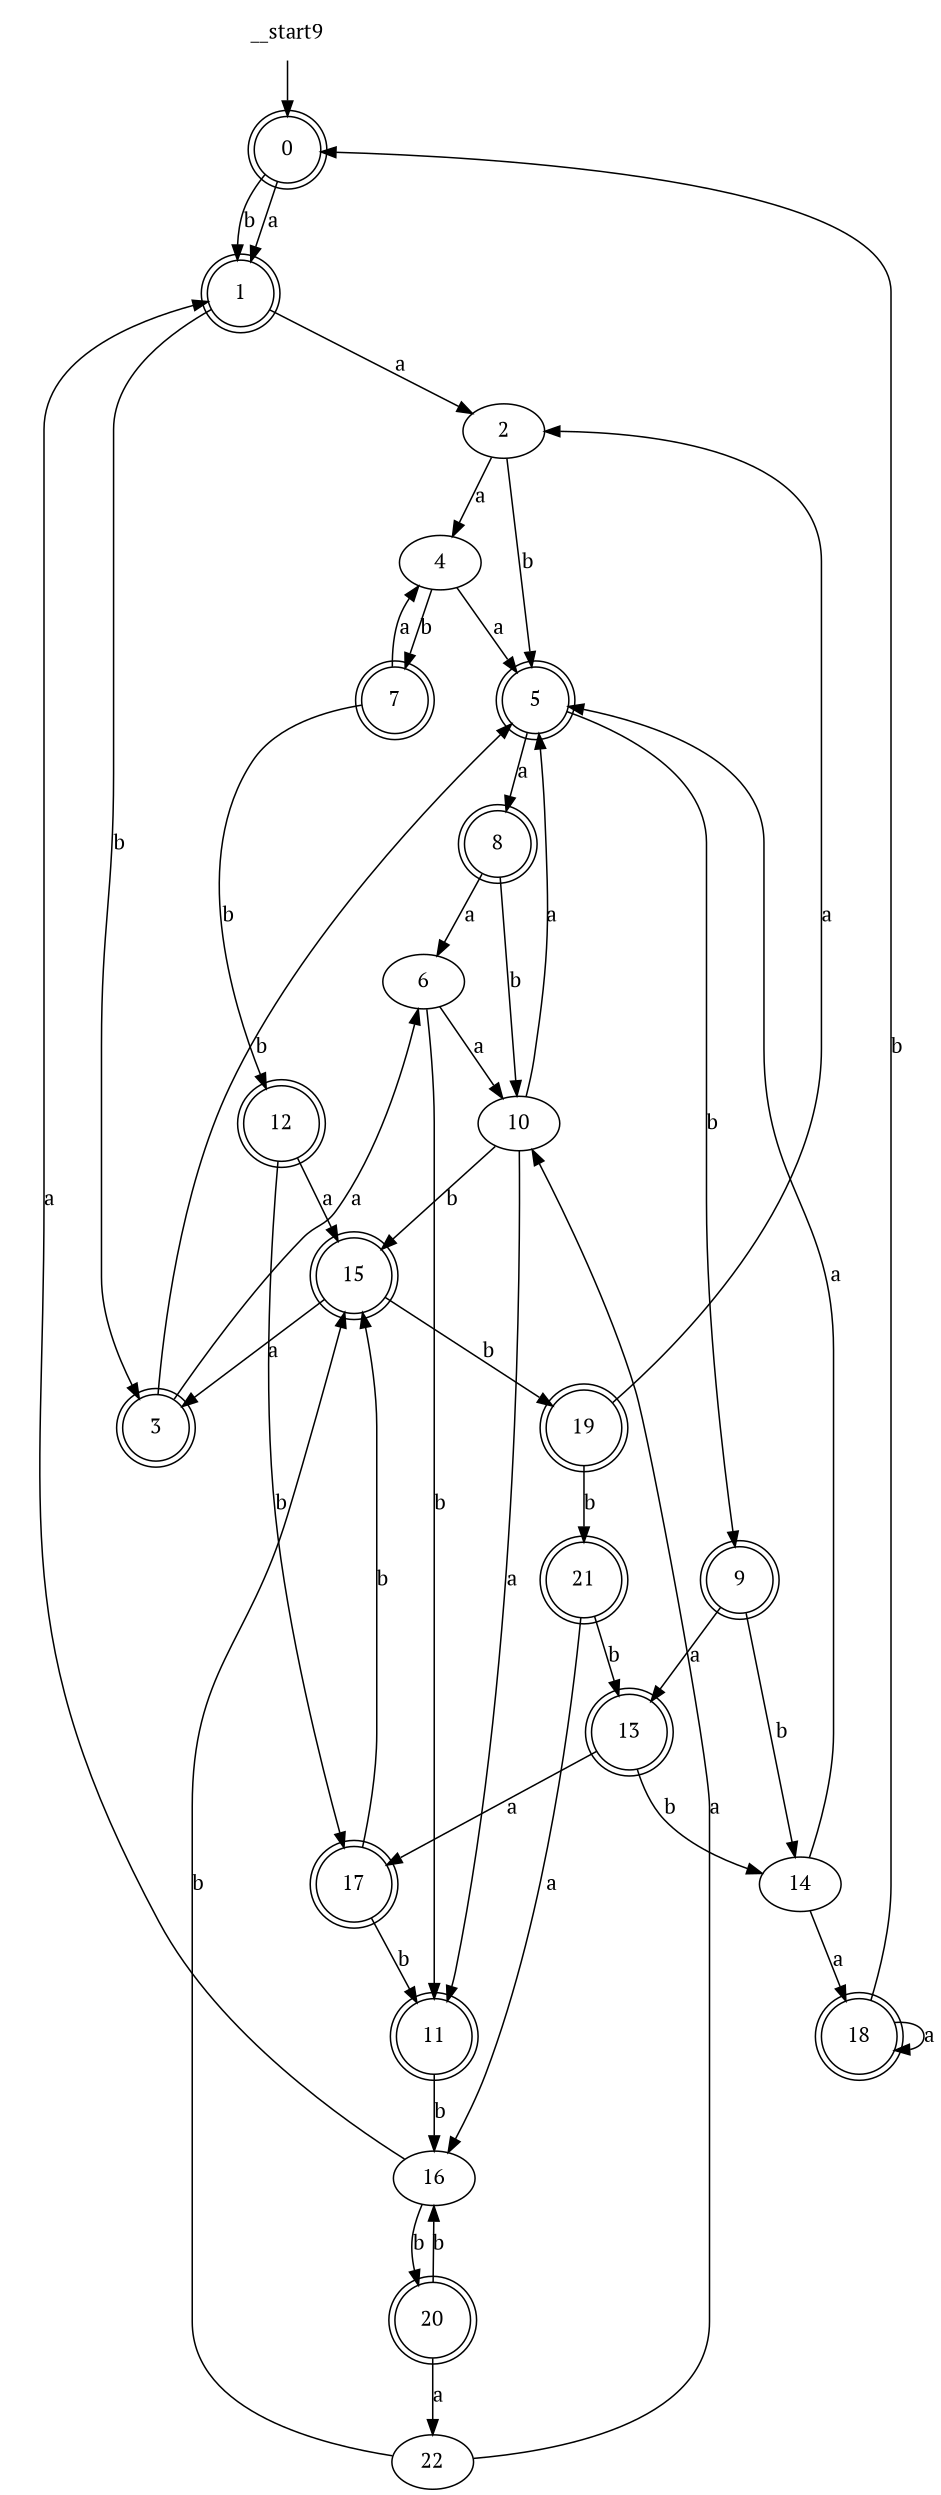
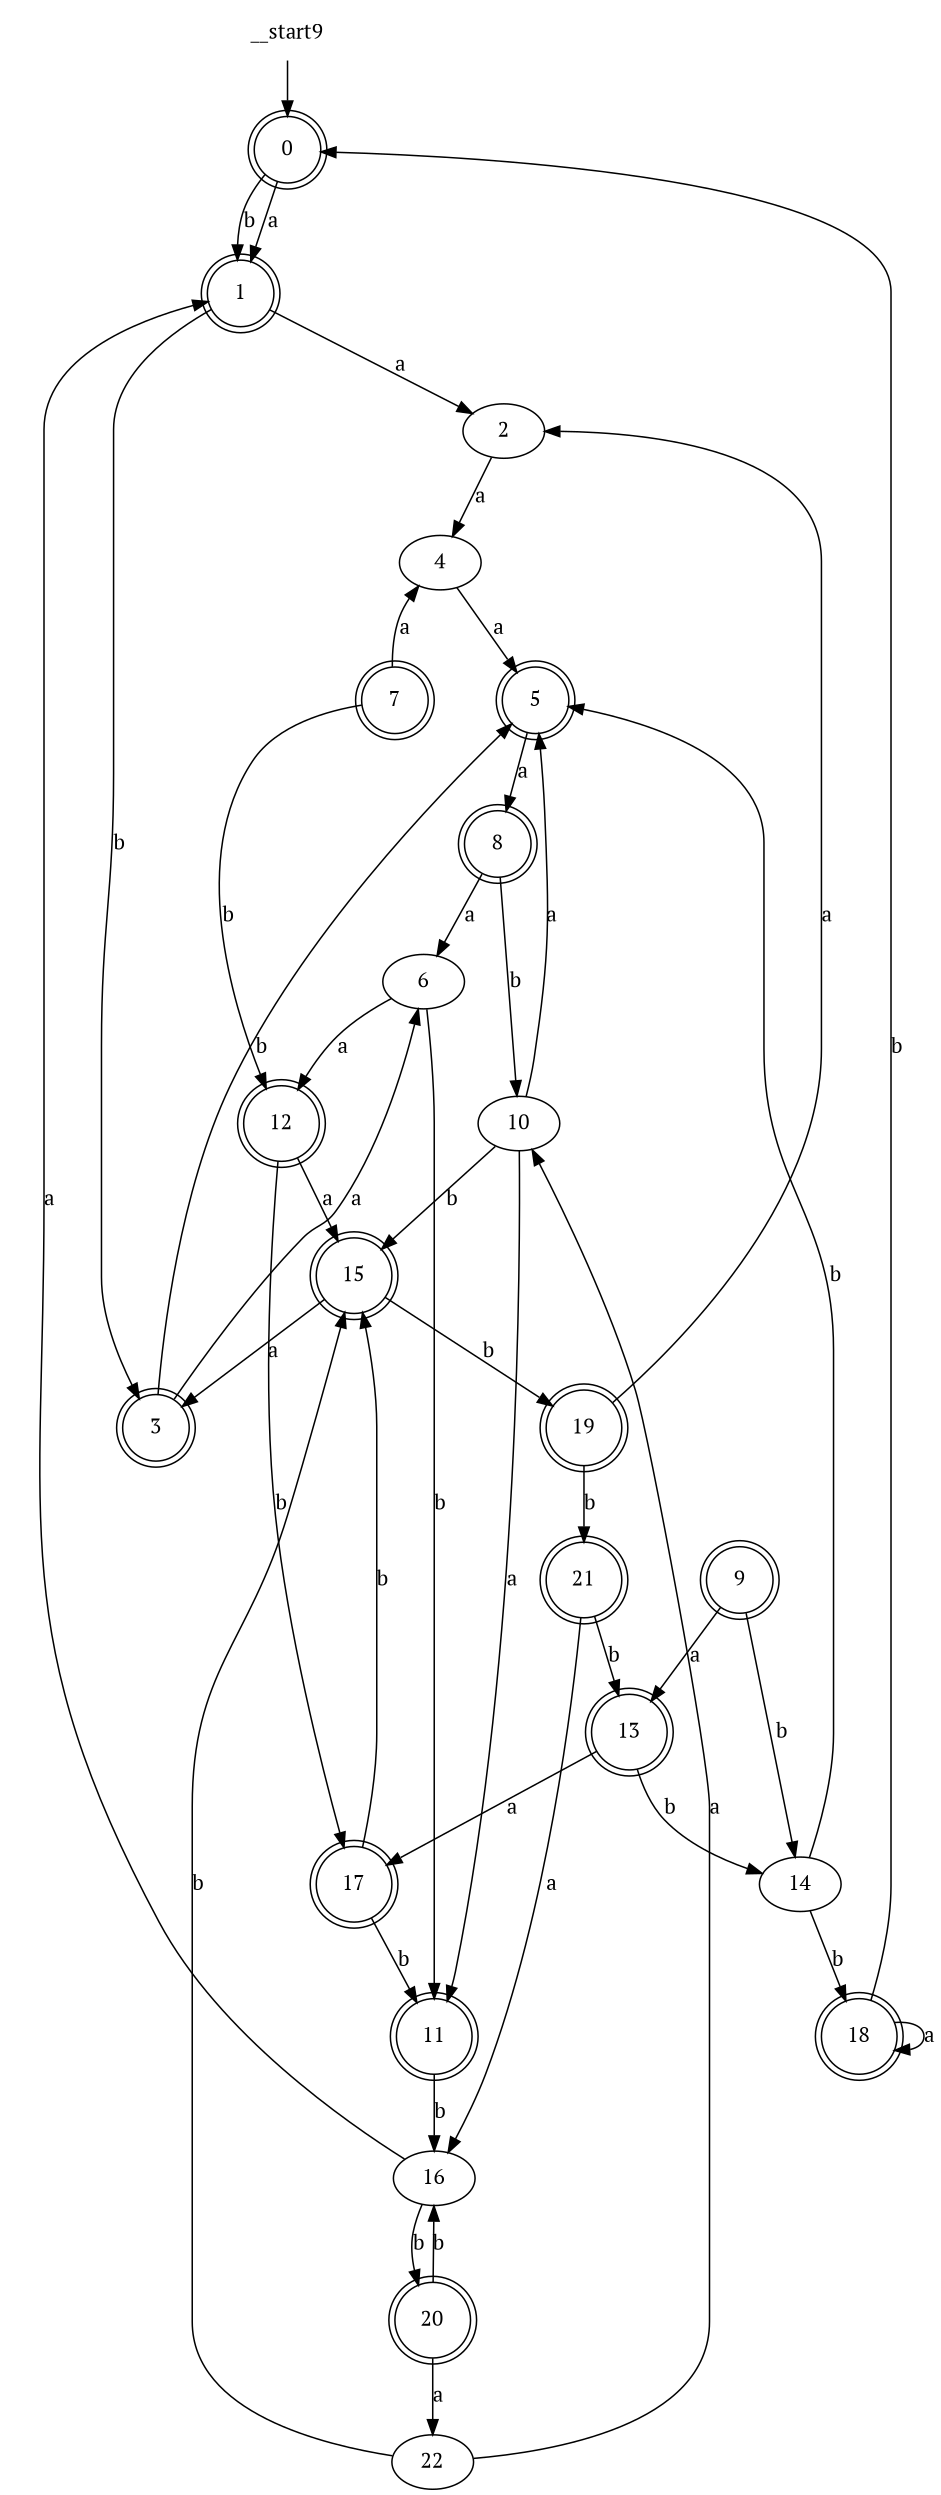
(518, 555) -> none
(421, 622) -> none
(467, 1046) -> (343, 1031)
(706, 1086) -> none
(836, 1276) -> (836, 1276)
(838, 1960) -> (838, 1960)
